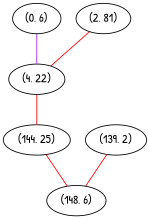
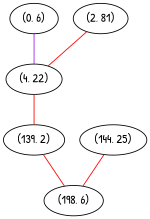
(37, 110) -> (34, 110)
(76, 201) -> (74, 201)
